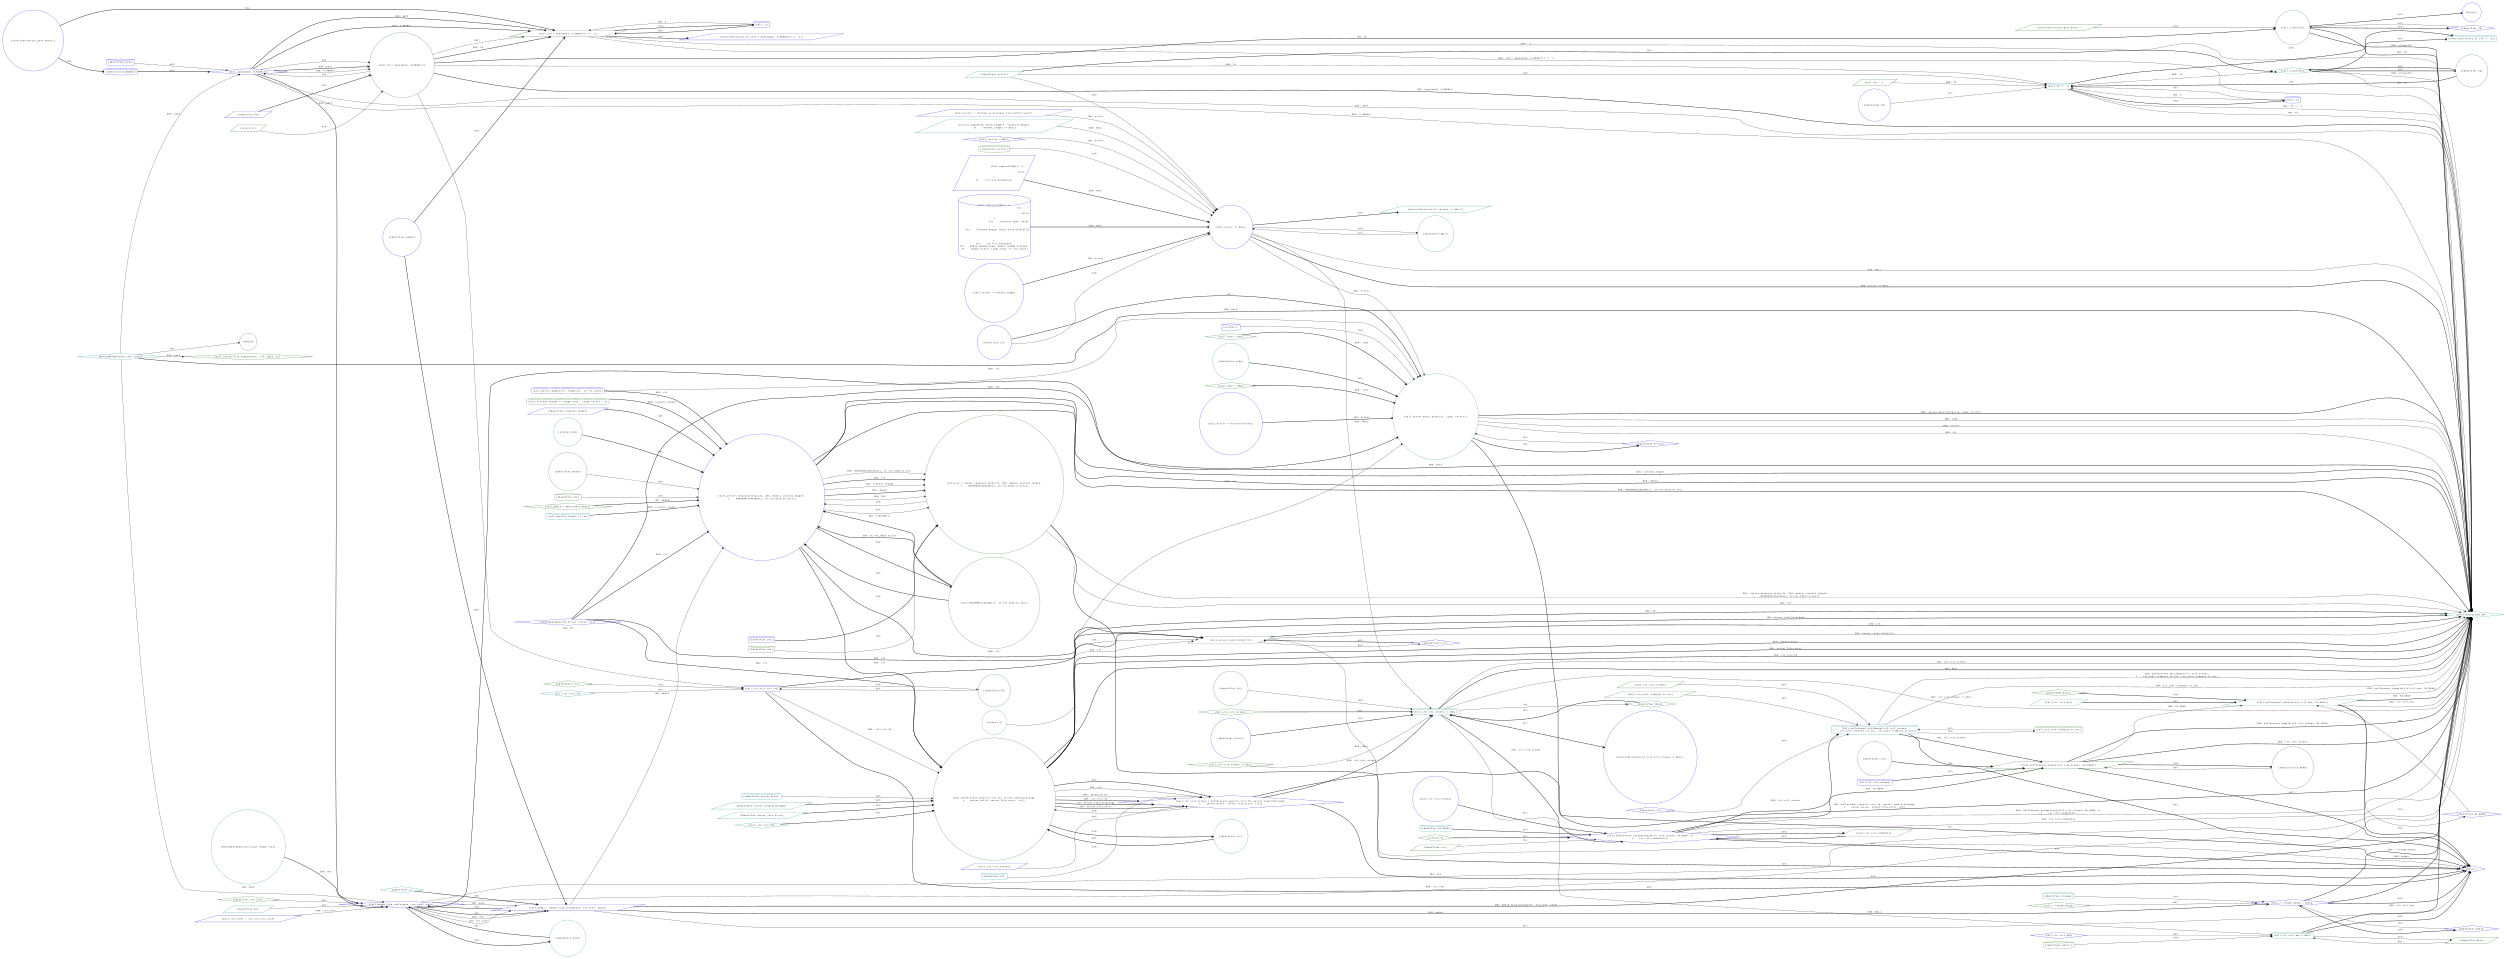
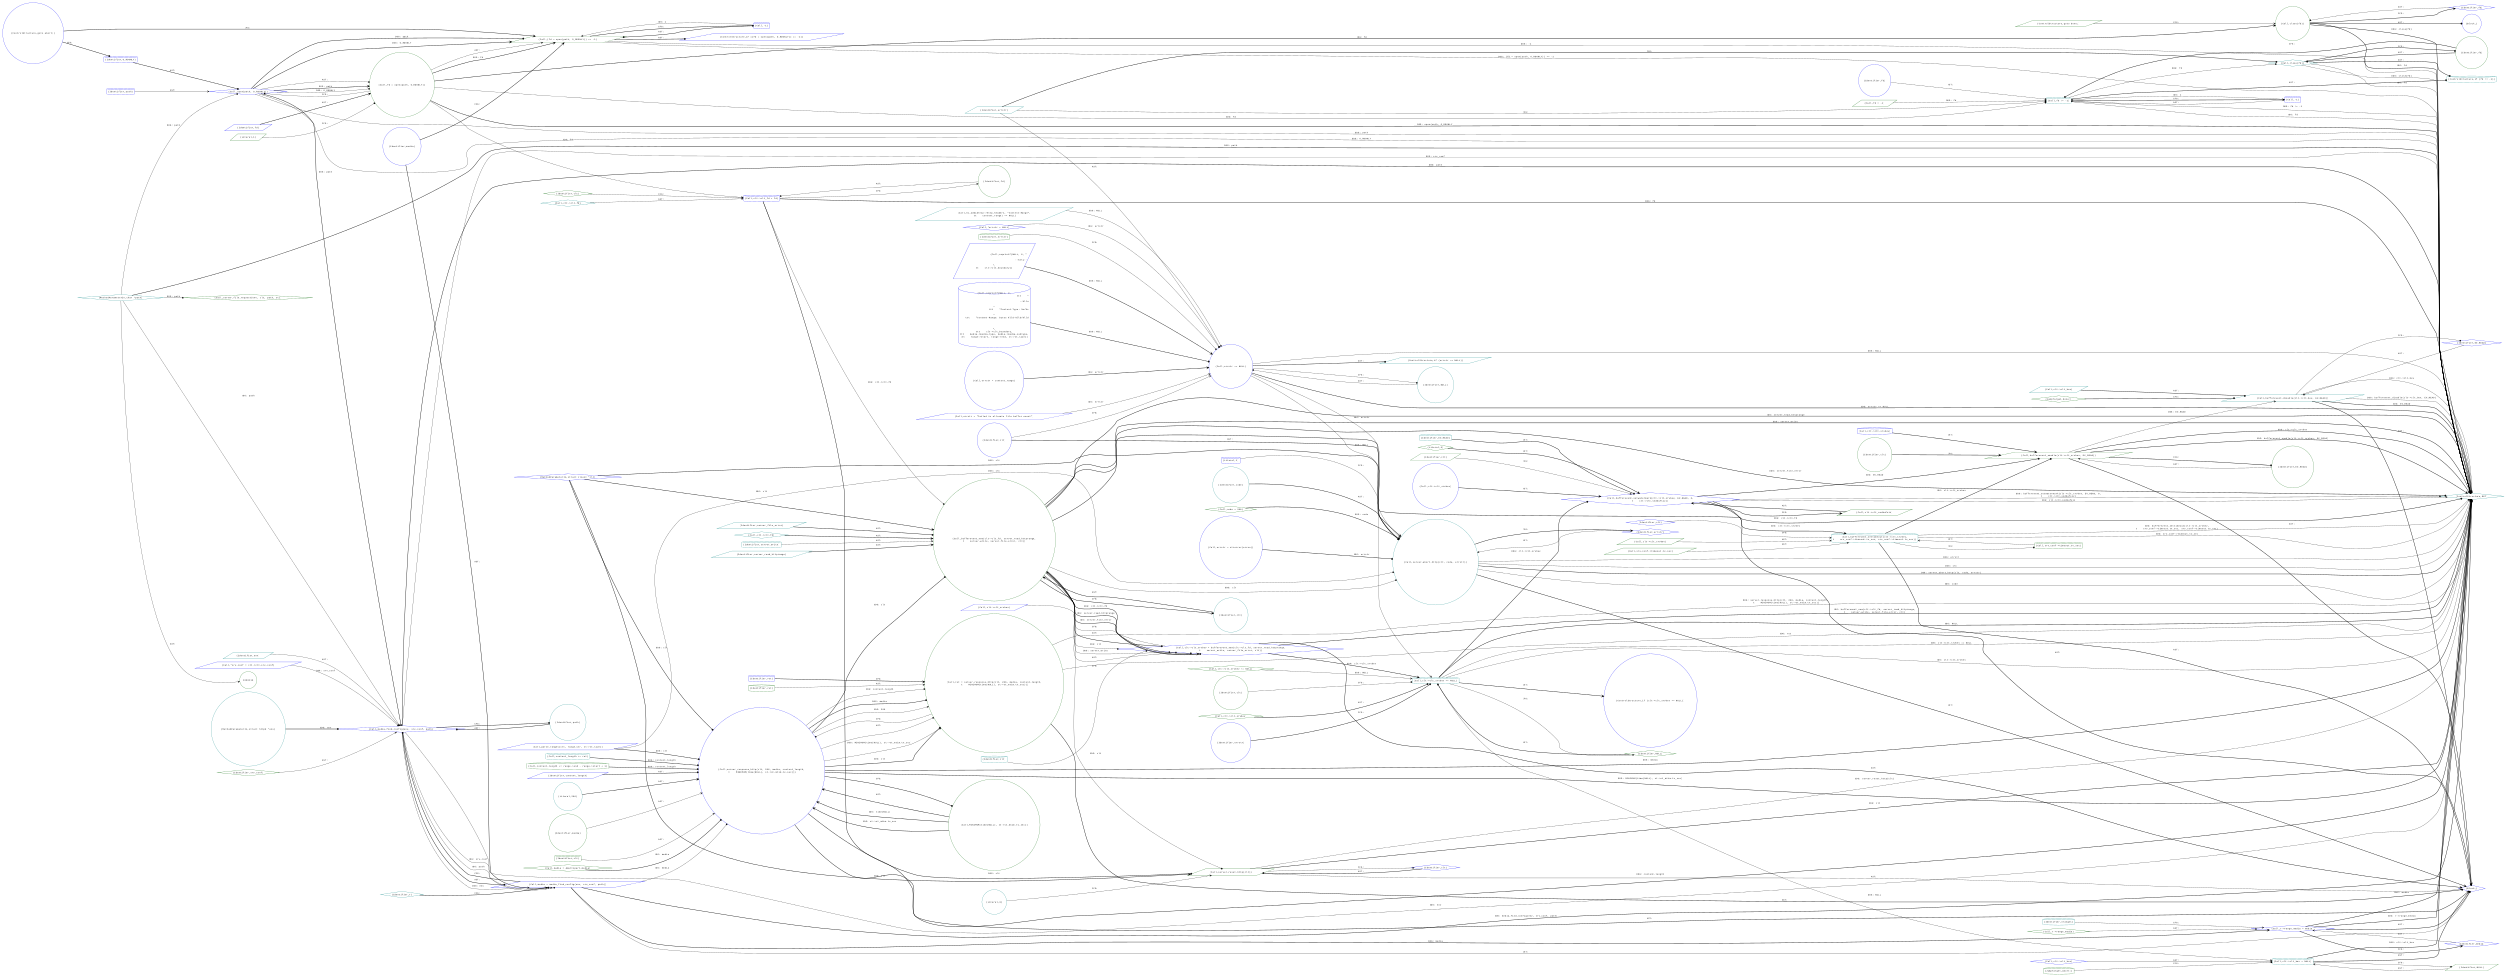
(1231, 337) -> none
(568, 391) -> (568, 747)
